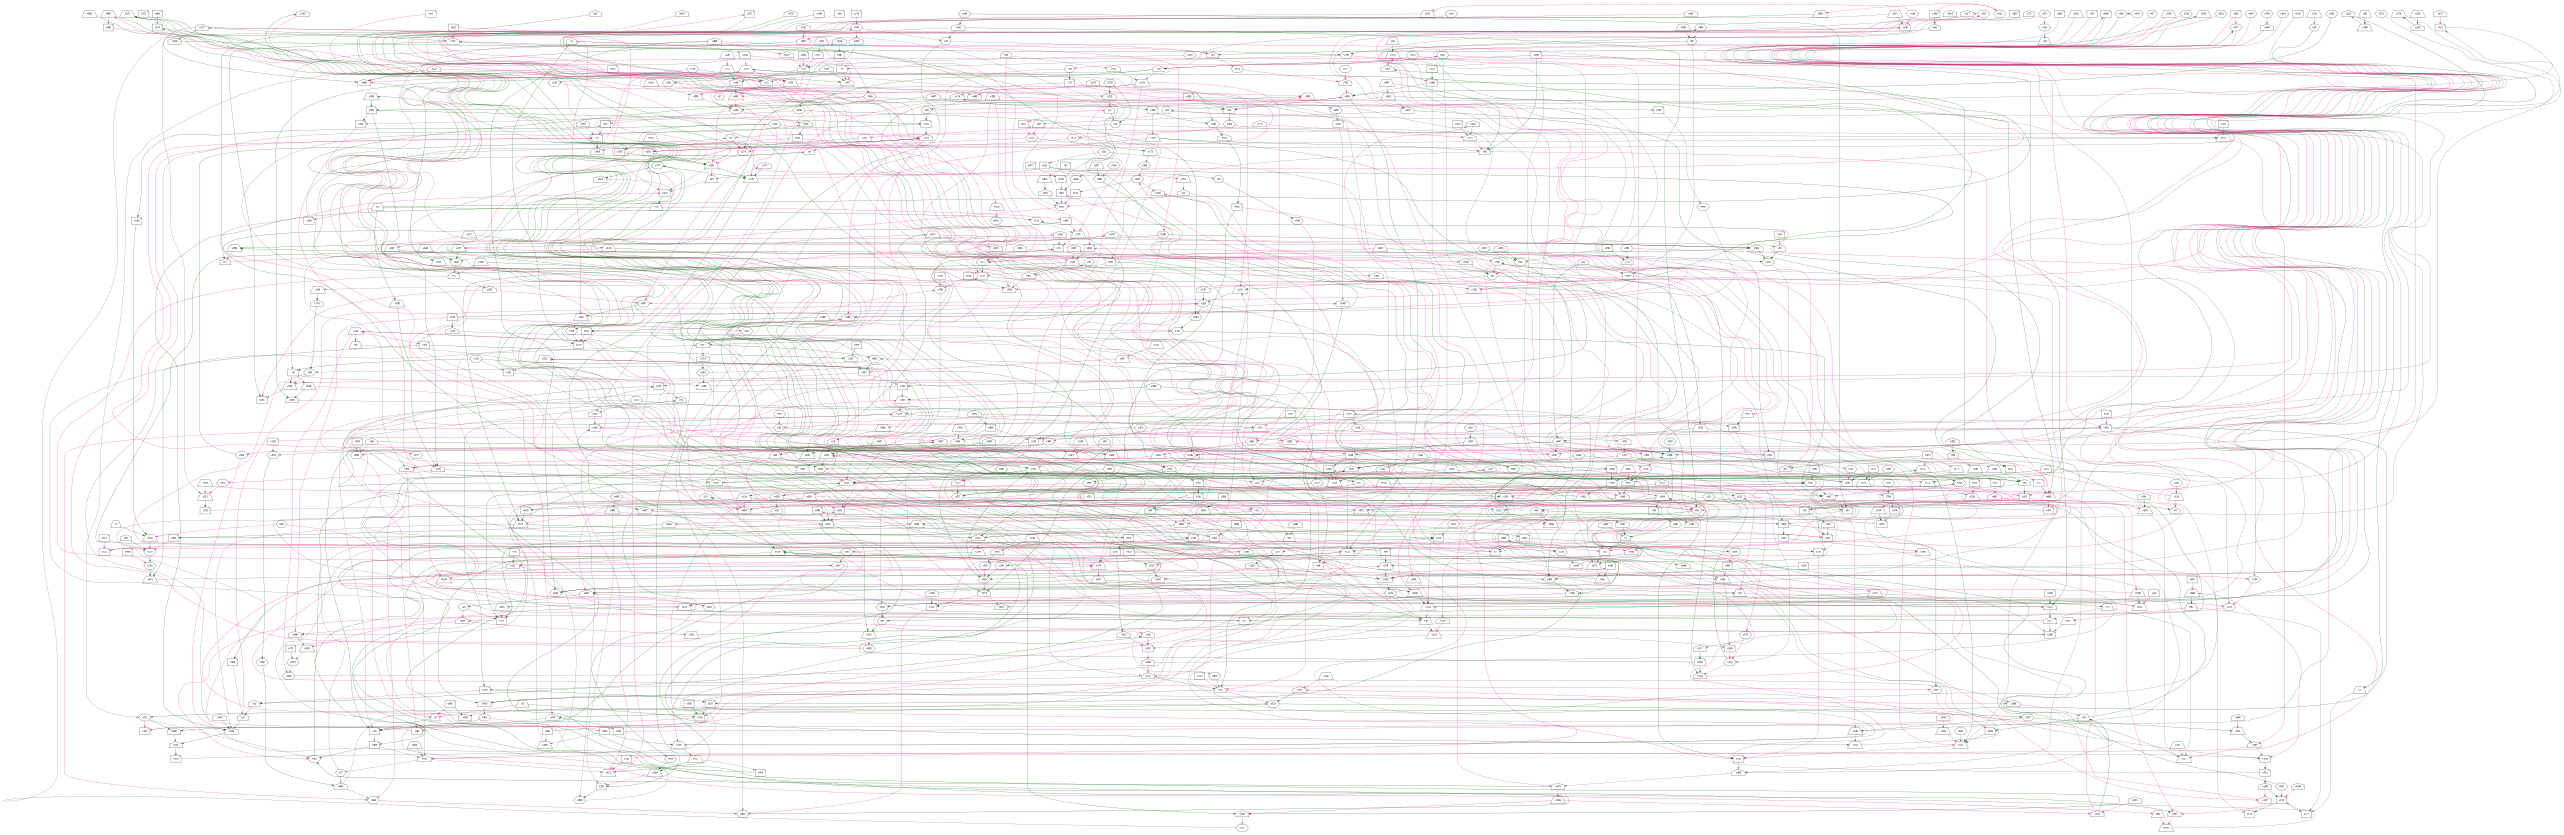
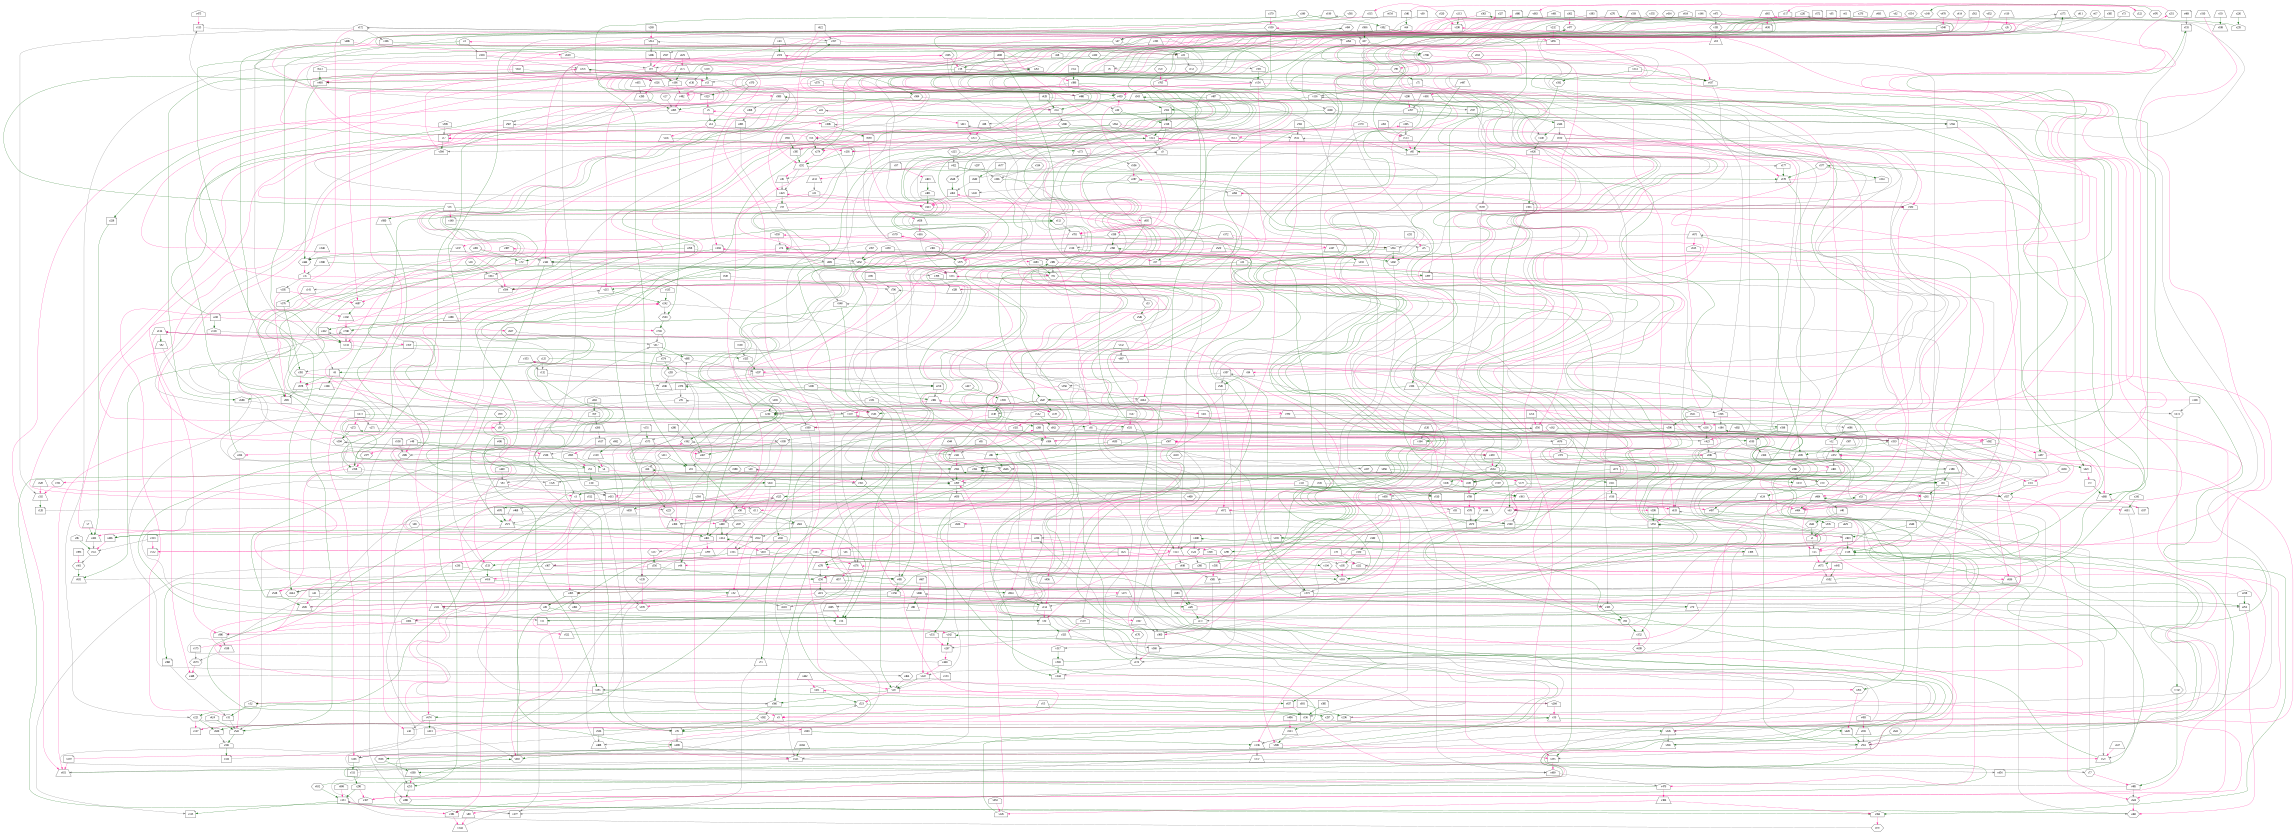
(803, 62) -> (651, 34)
(2195, 288) -> (1310, 350)
(636, 400) -> (872, 400)
none -> (445, 449)
